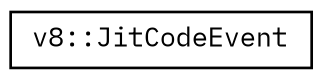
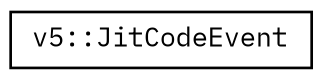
(161, 40) -> (161, 40)
